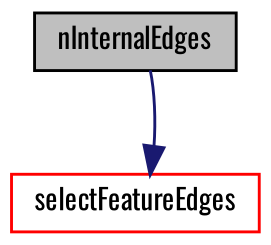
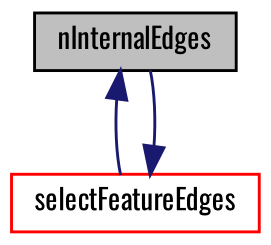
none -> (116, 137)
